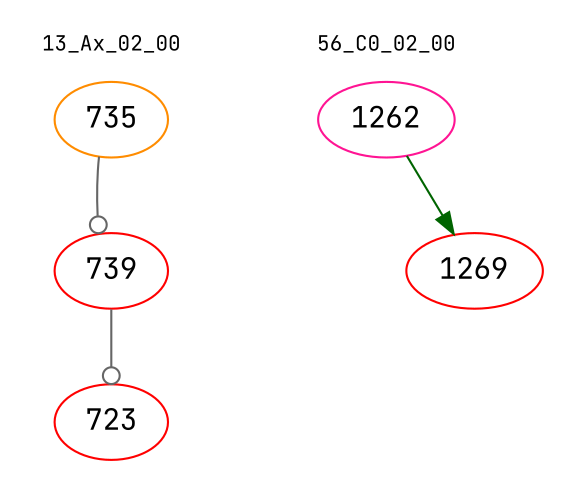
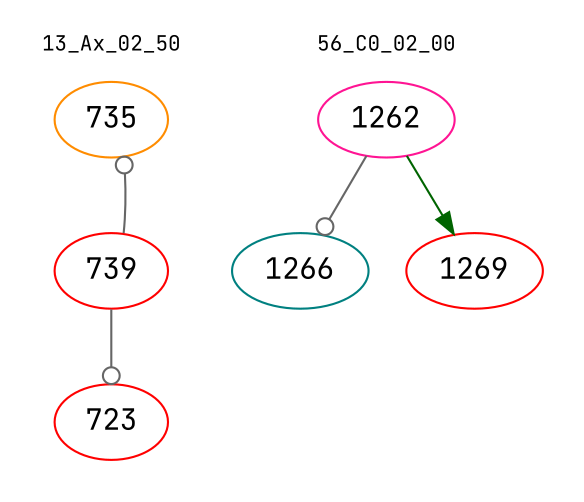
(112, 45) -> (112, 45)
(97, 186) -> (125, 204)
none -> (300, 271)
